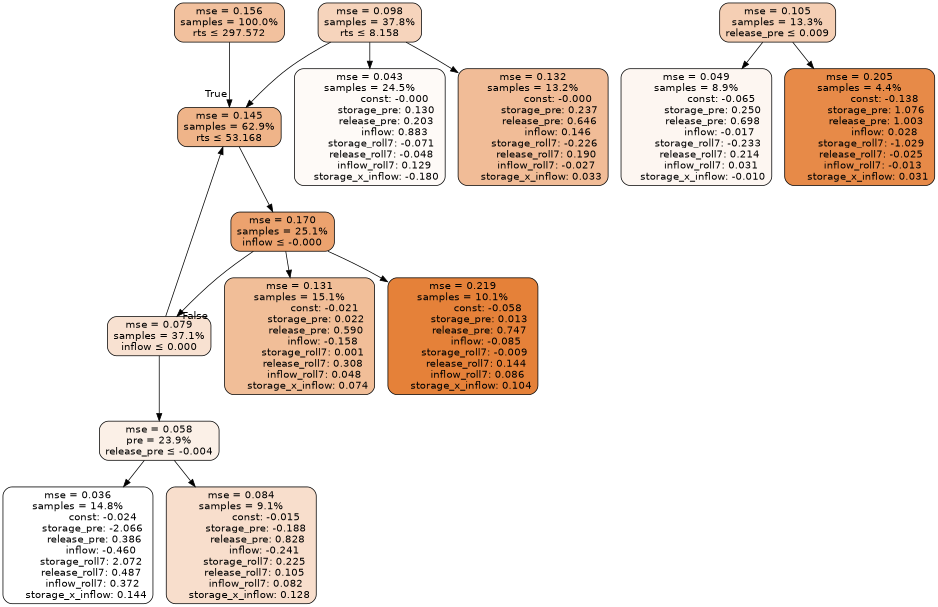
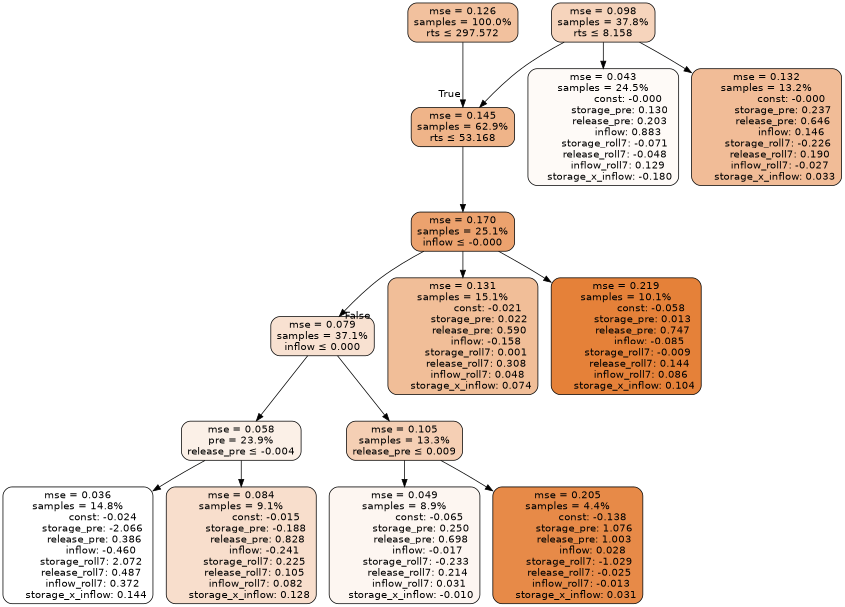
(229, 23) -> (463, 23)
(193, 235) -> (361, 385)
